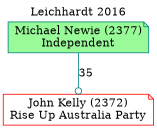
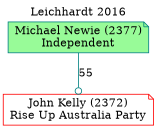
(86, 74) -> (86, 74)
